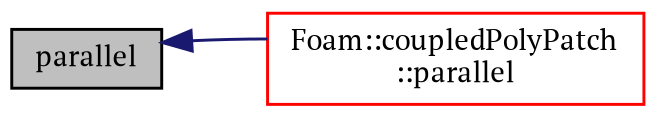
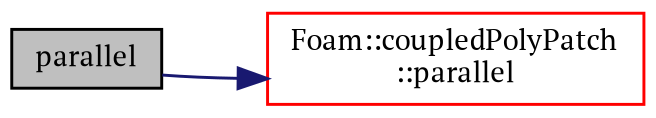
(230, 39) -> (200, 77)
